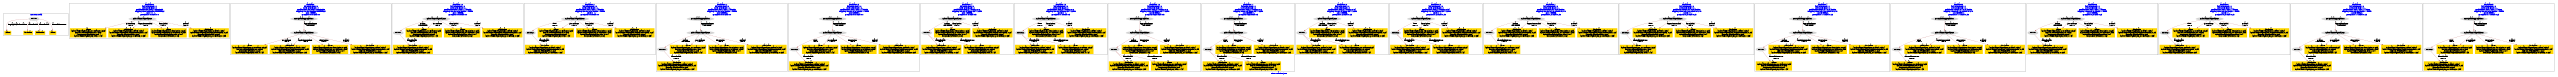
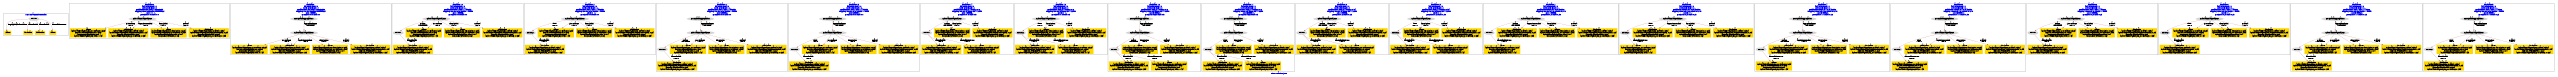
(36, 15) -> (36, 15)
